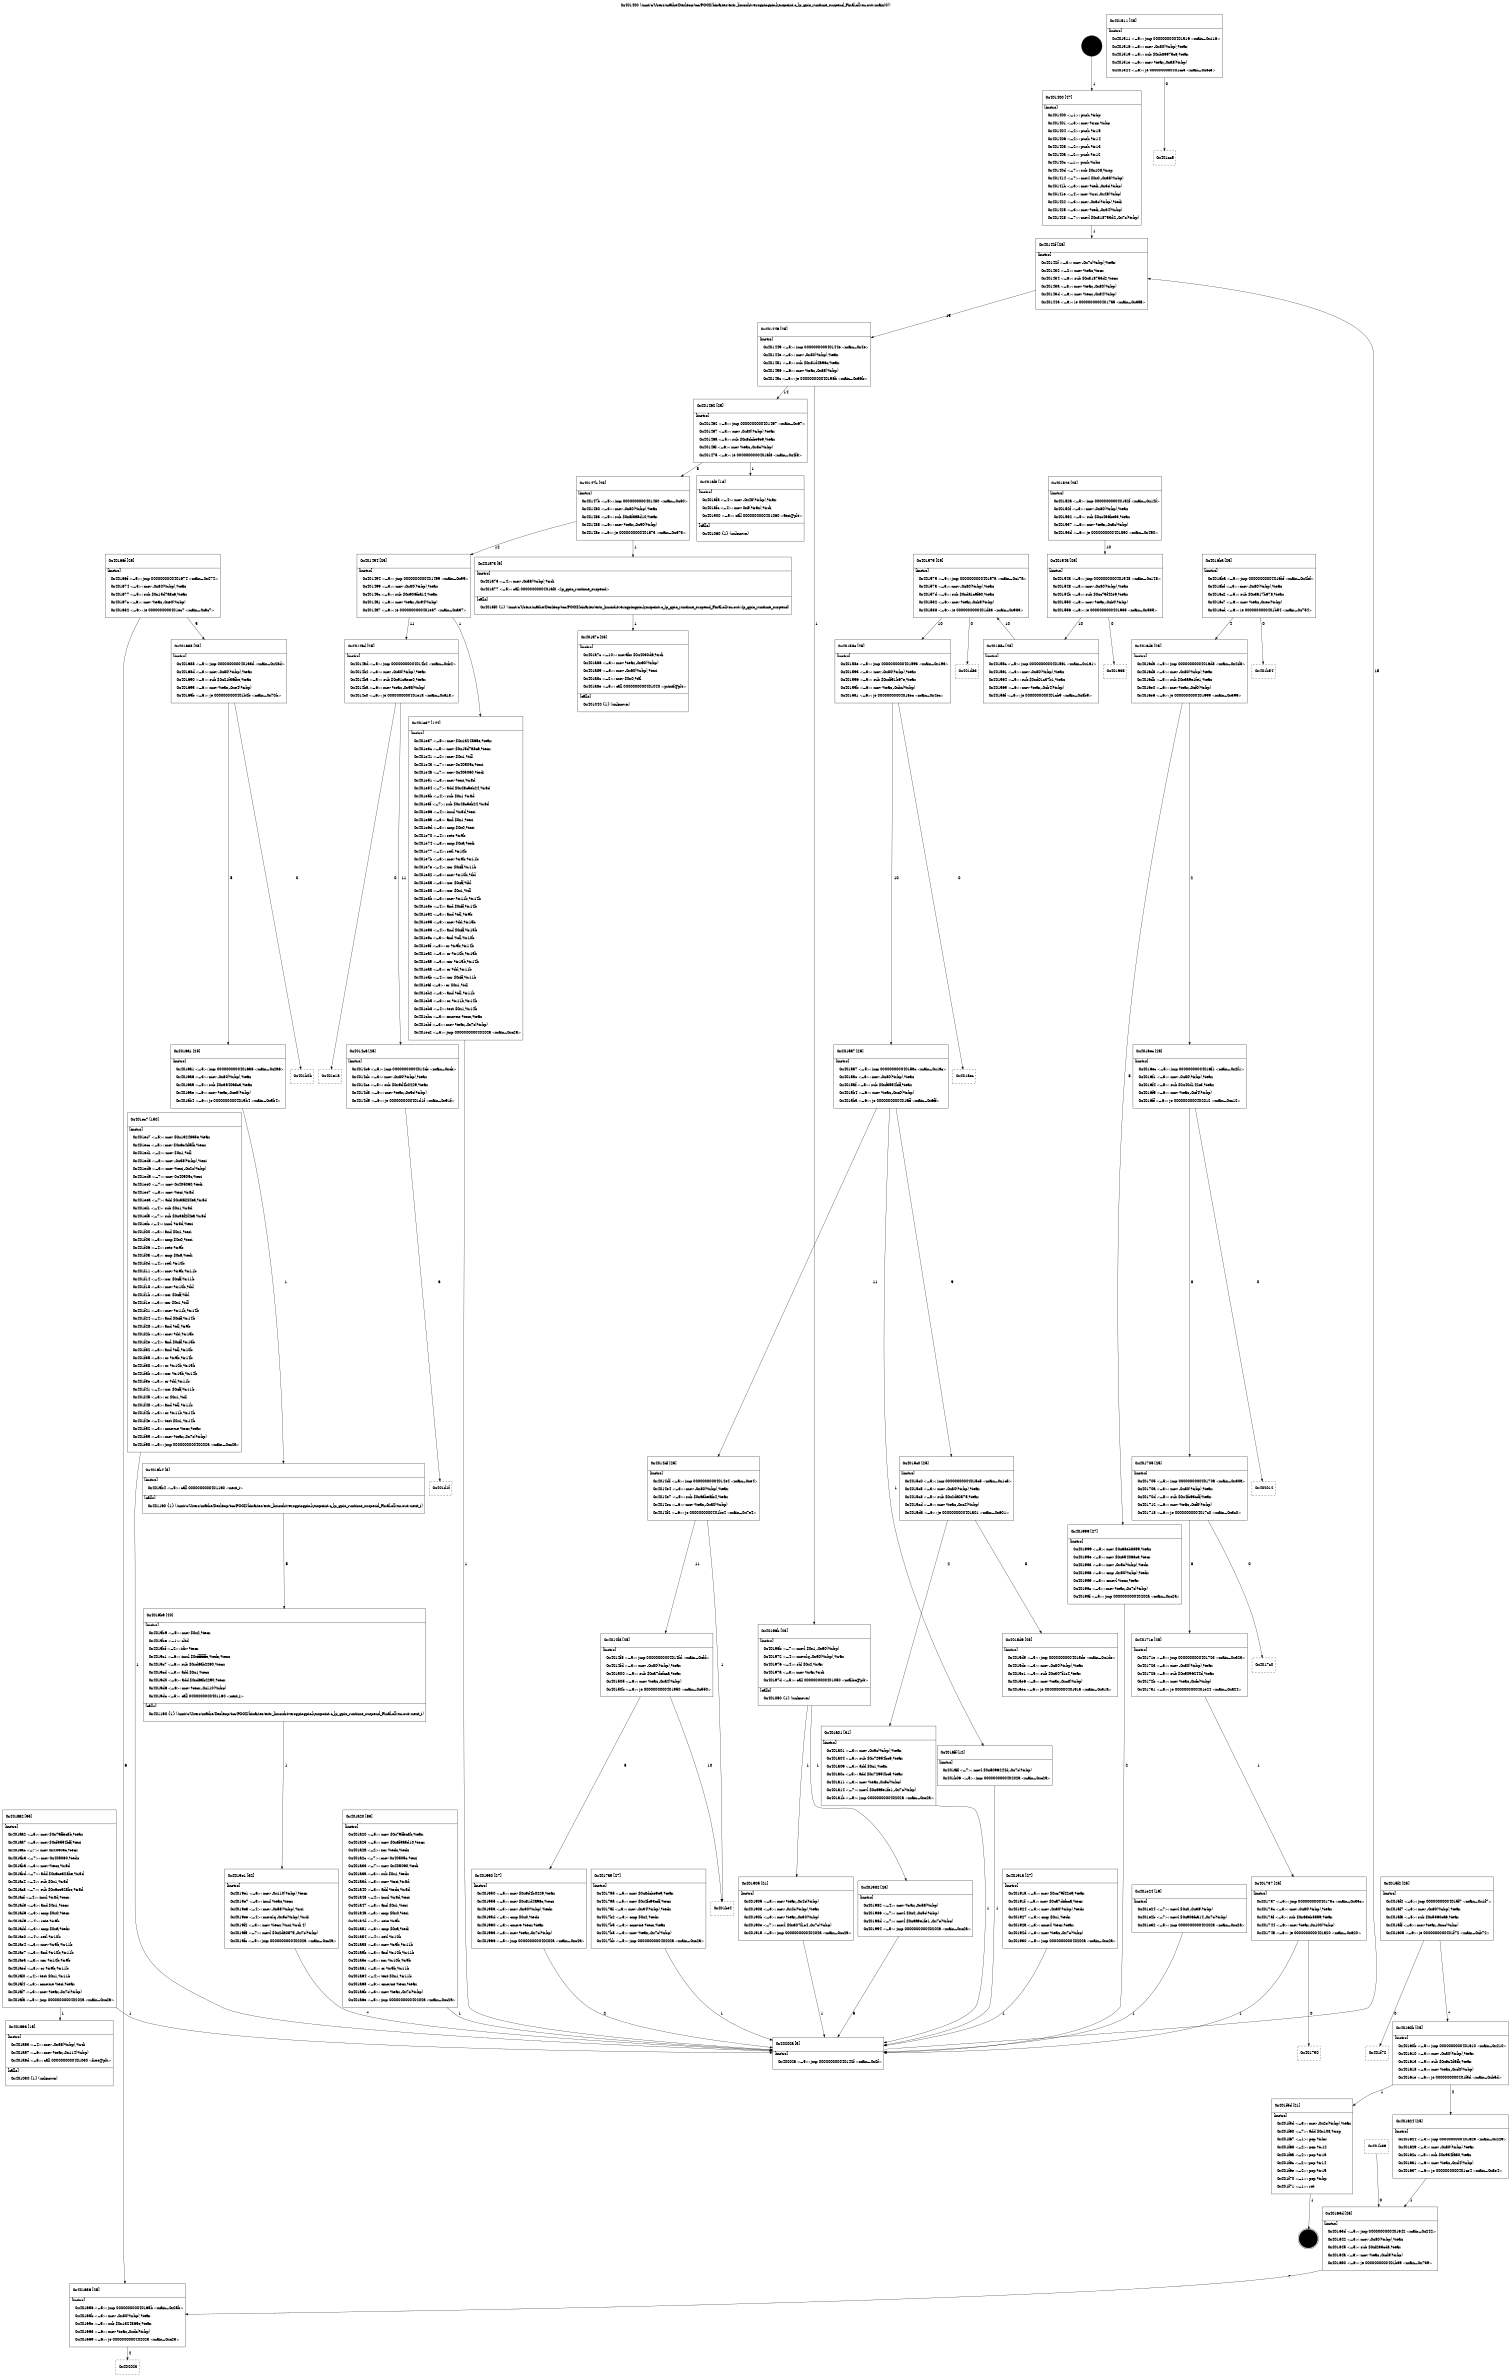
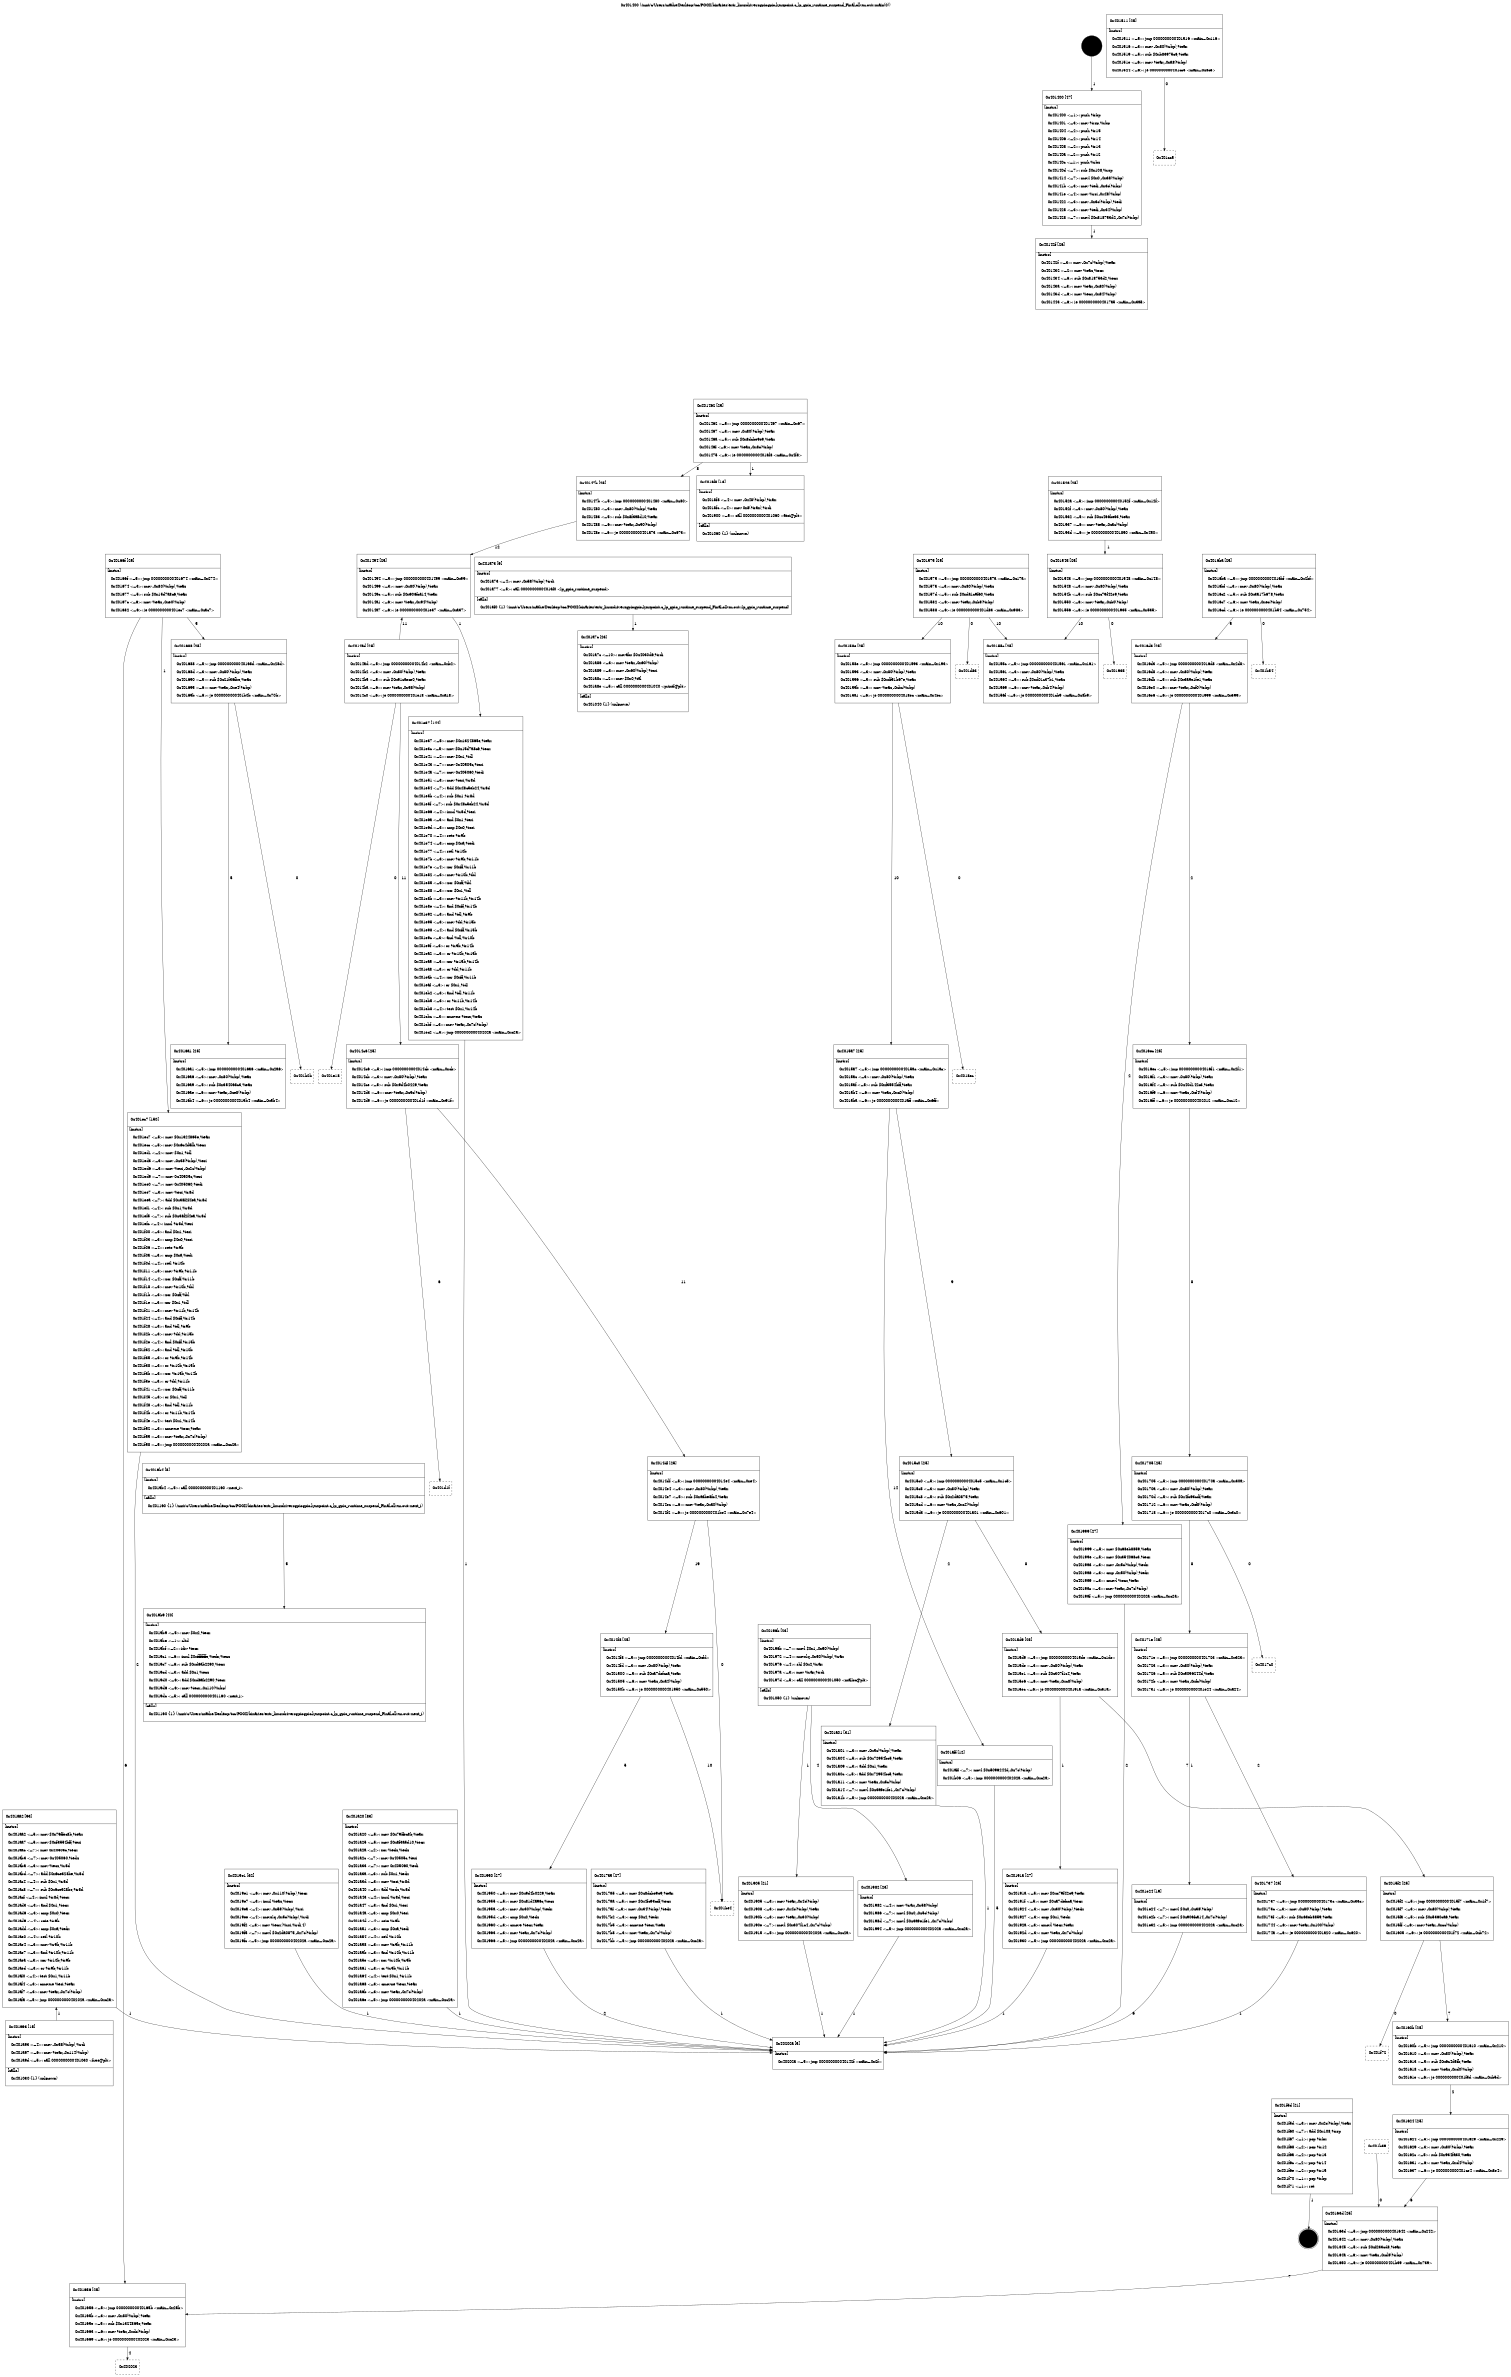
(814, 354) -> none
(633, 547) -> none
(1108, 548) -> (1108, 548)
(1230, 624) -> (1230, 624)
(408, 627) -> (400, 630)
(1007, 630) -> (997, 628)
none -> (161, 864)
(1129, 1076) -> (1129, 1076)
(798, 1281) -> (567, 1276)
(273, 1283) -> none
(1373, 1302) -> none
(895, 1488) -> (895, 1488)
(1264, 1488) -> none
(697, 1564) -> (697, 1564)
(137, 1665) -> (137, 1665)
(722, 1665) -> (722, 1665)
(817, 1766) -> (817, 1766)
(1258, 1766) -> (1258, 1766)
none -> (1060, 1782)
none -> (1190, 1789)
(283, 1794) -> none
none -> (1249, 1808)
(997, 1909) -> (997, 1909)
(60, 2013) -> (57, 2015)
(367, 2014) -> (367, 2014)
(853, 2014) -> (853, 2014)
(1133, 2014) -> (1133, 2014)
(1309, 2053) -> none
(1373, 2093) -> none
(1411, 2200) -> (1411, 2200)
